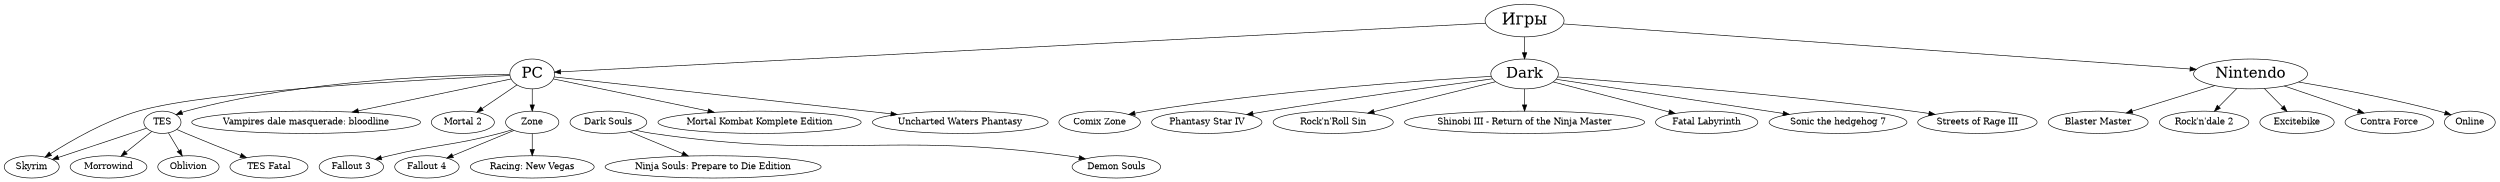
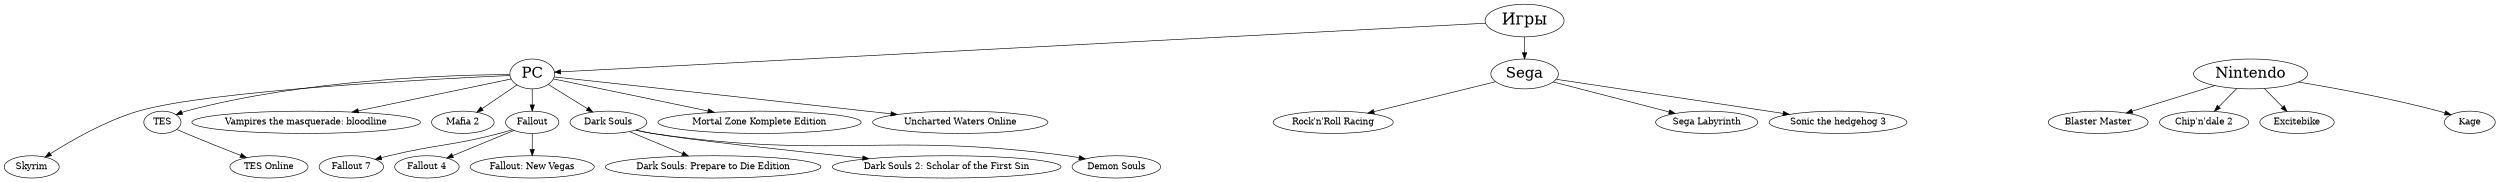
(1877, 46) -> none
(1525, 74) -> (1525, 74)
none -> (568, 97)
(306, 122) -> (306, 122)
(463, 122) -> (463, 122)
(532, 122) -> (532, 122)
(760, 122) -> (760, 122)
(960, 122) -> (960, 122)
(1100, 122) -> none
(1207, 122) -> none
(1333, 122) -> (1333, 122)
(1525, 122) -> none
(1707, 122) -> (1707, 122)
(1838, 122) -> (1838, 122)
(1977, 122) -> none
(2204, 122) -> (2204, 122)
(2389, 122) -> none
(2470, 122) -> (2470, 122)
(102, 143) -> none
(109, 167) -> none
(188, 167) -> none
(269, 167) -> (269, 167)
(351, 167) -> (351, 167)
(532, 167) -> (532, 167)
(713, 167) -> (713, 167)
none -> (947, 167)
